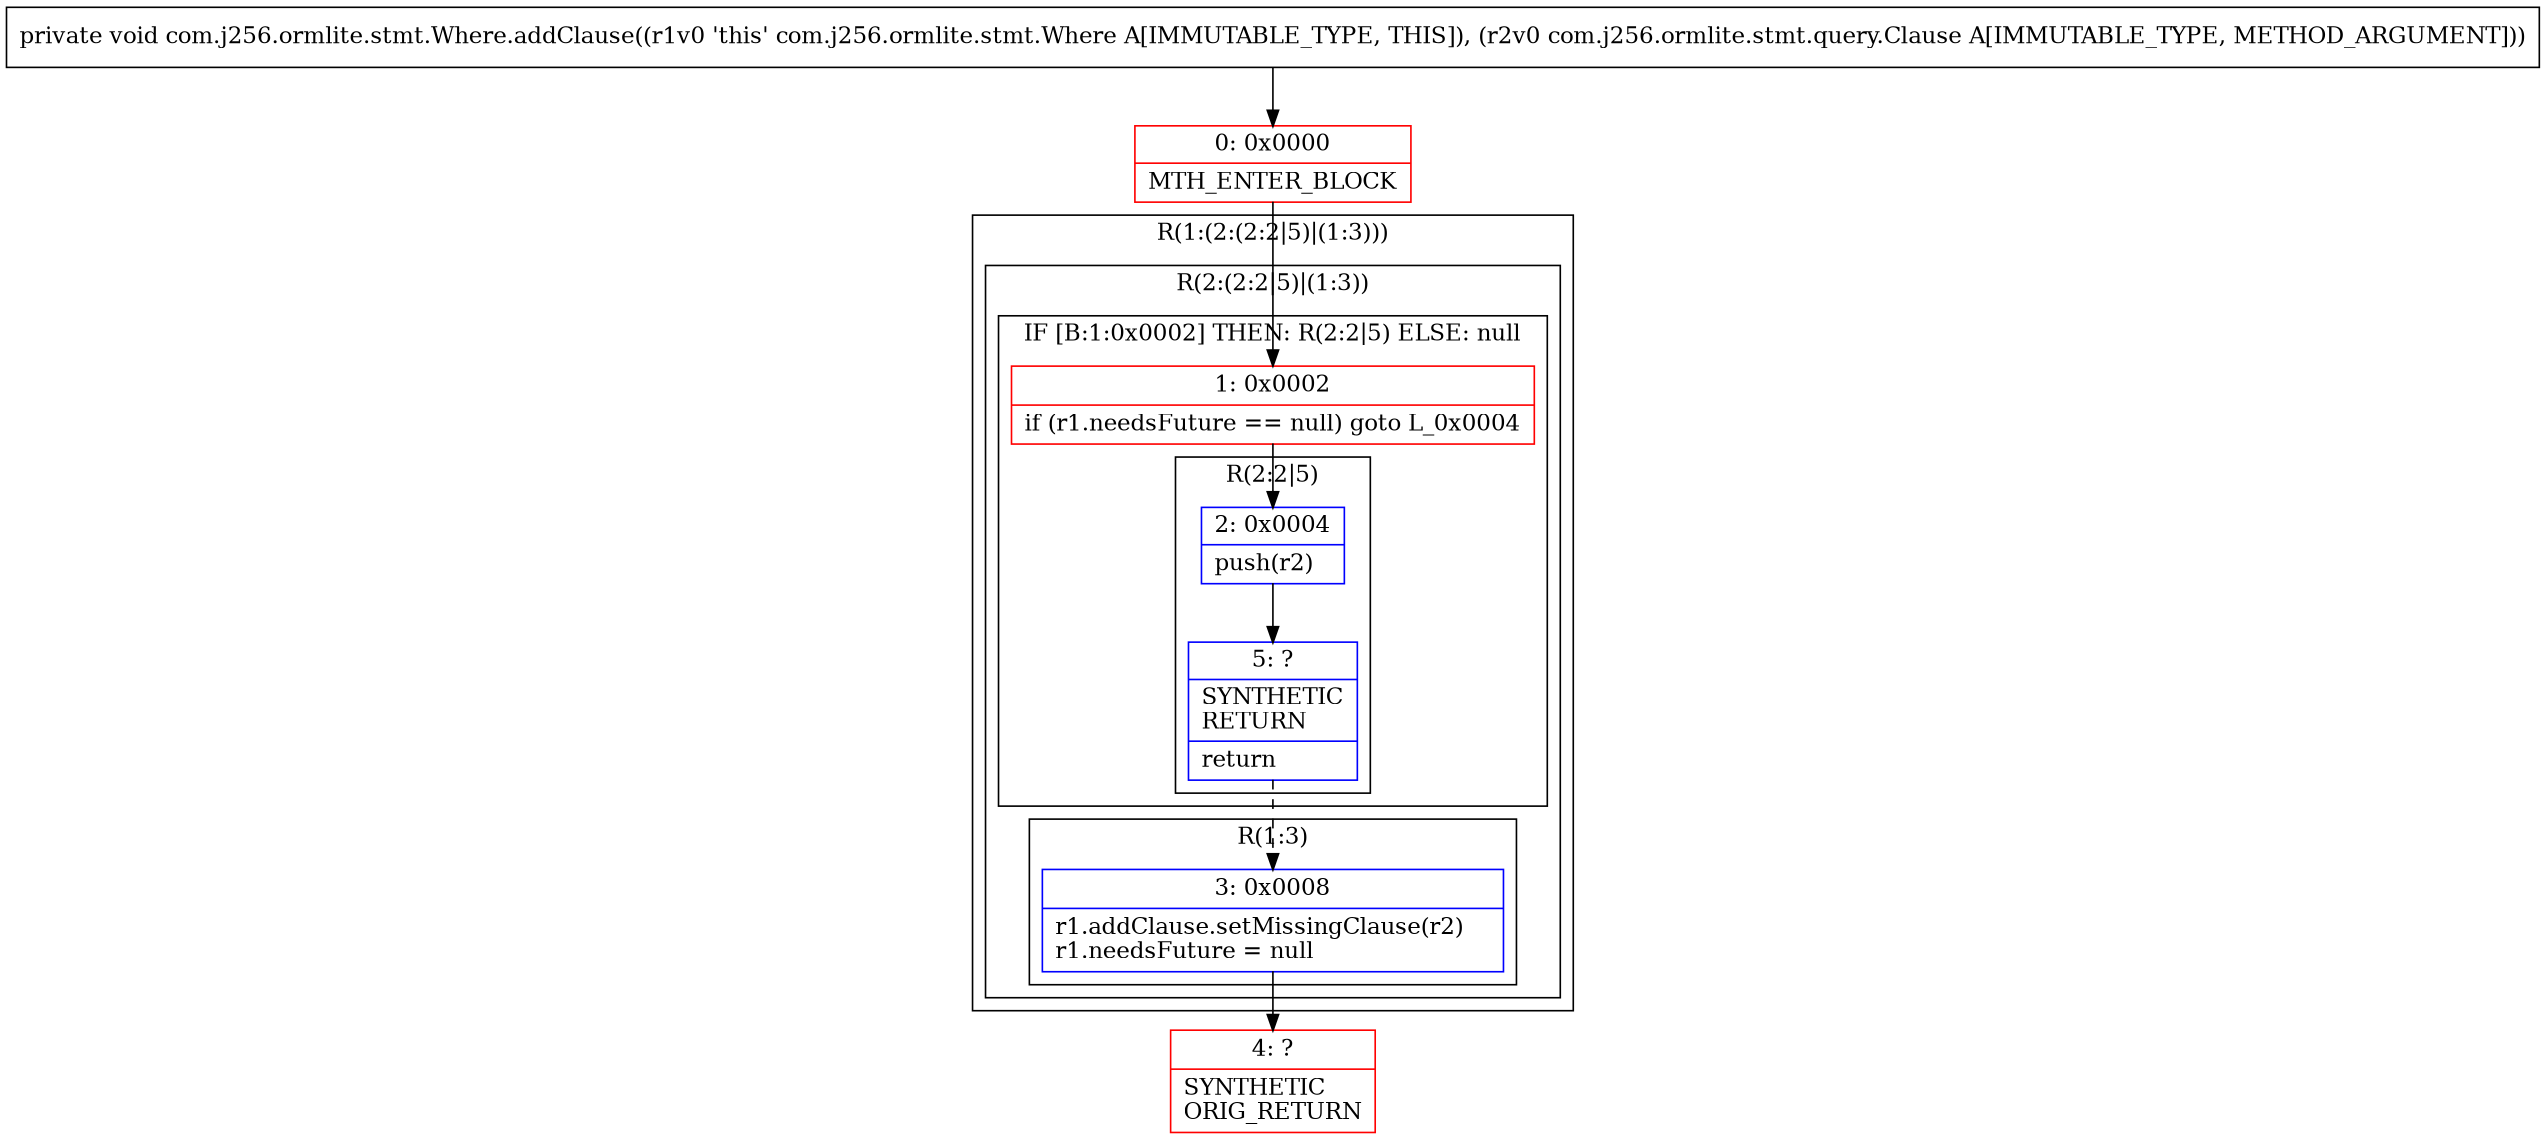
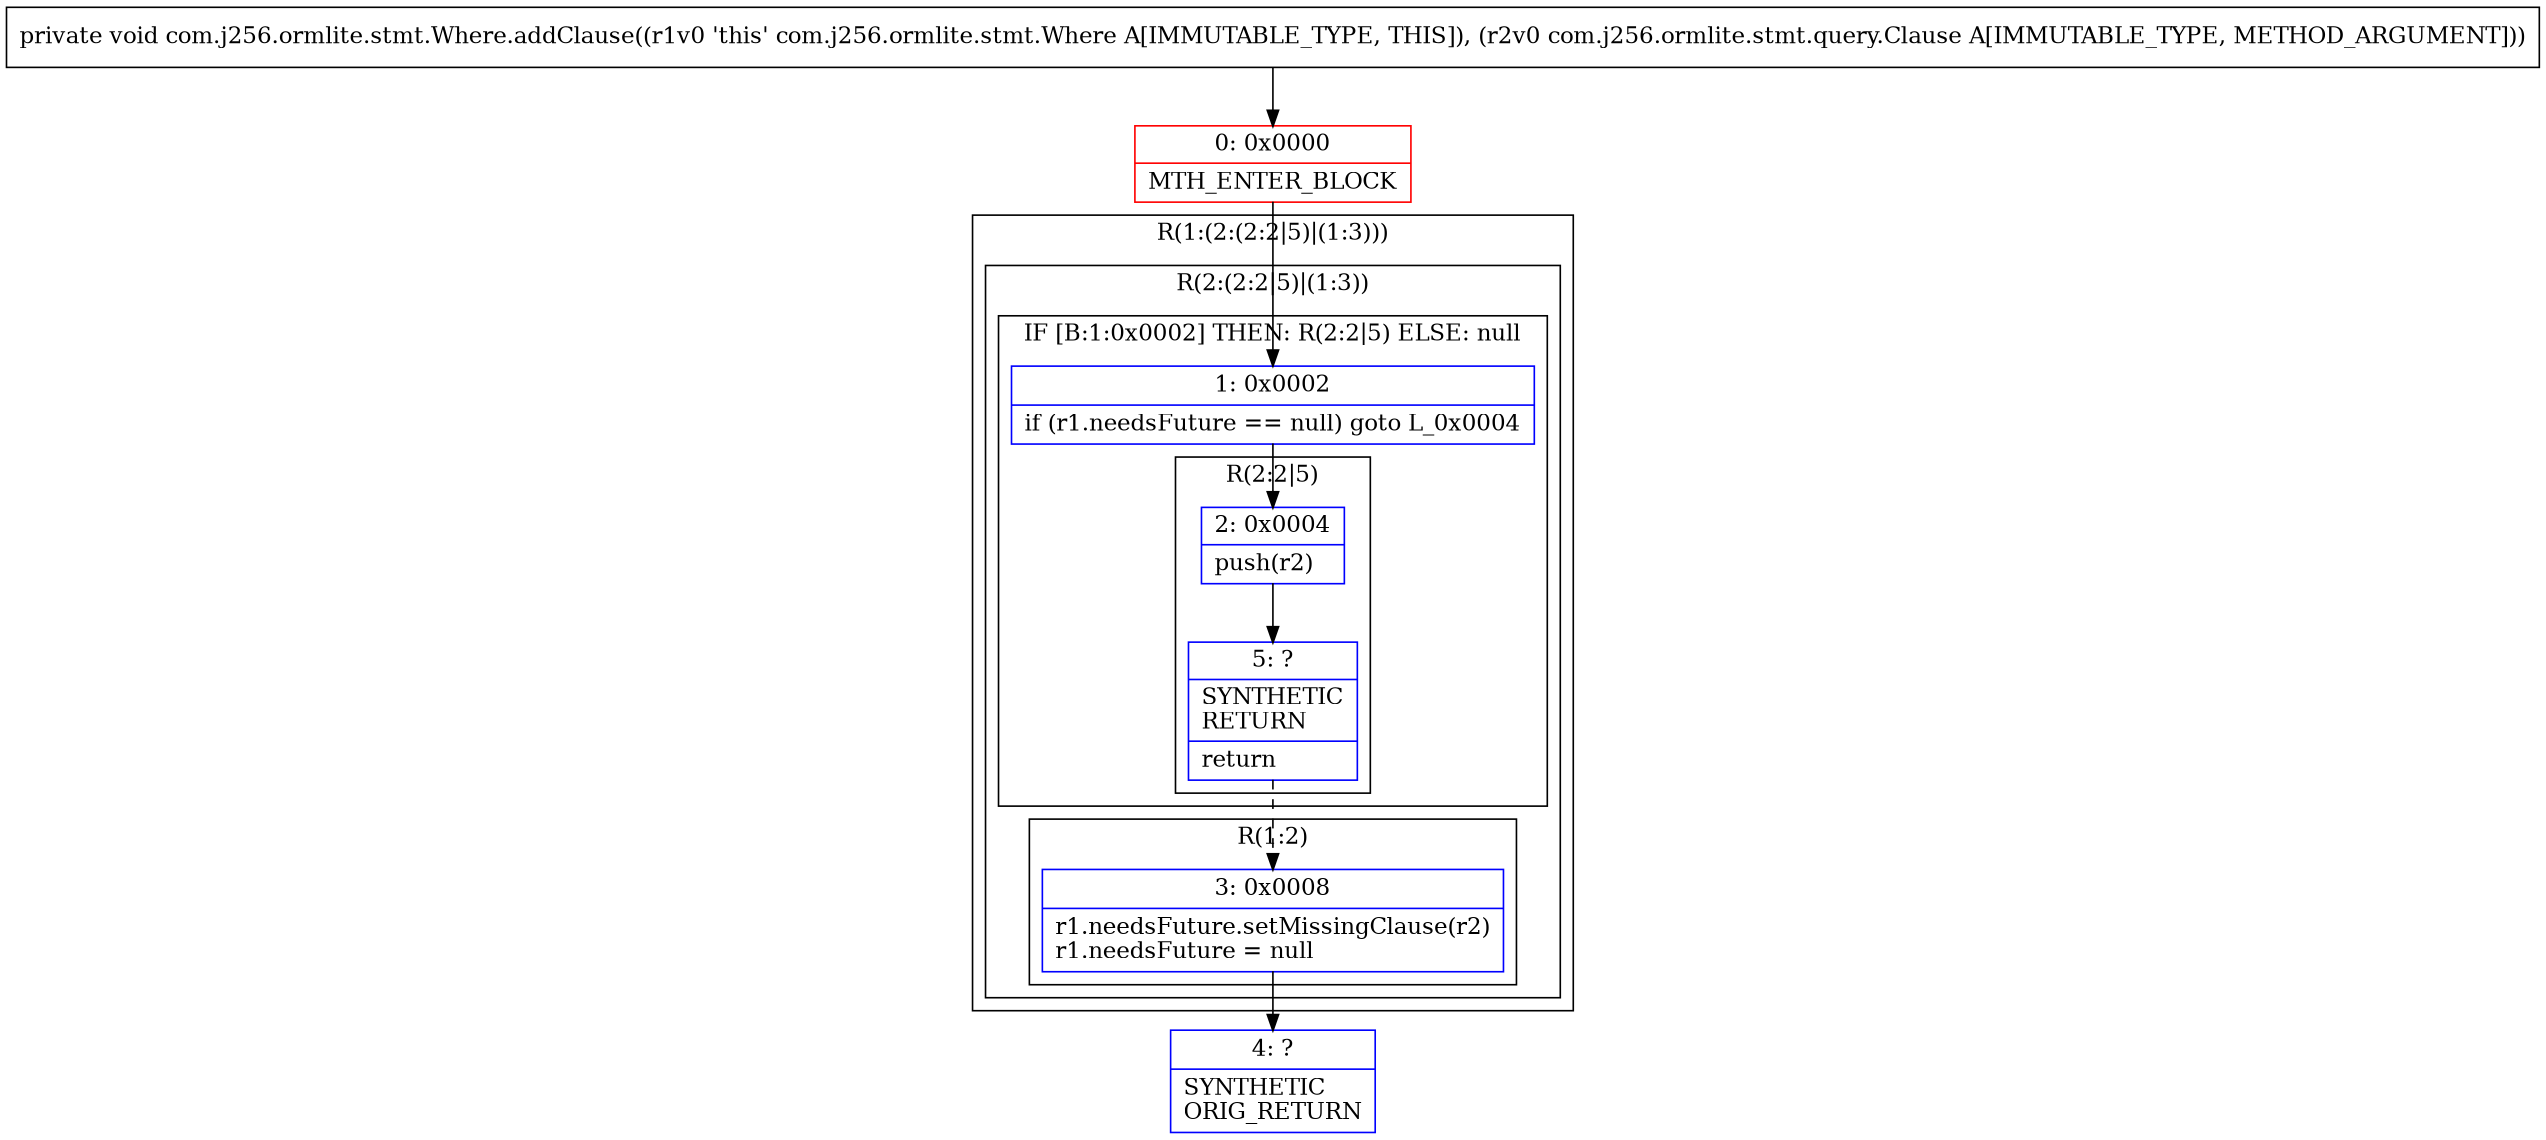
(1273, 405) -> (1273, 405)
(1273, 838) -> (1273, 838)
(1260, 927) -> (1273, 927)
(1273, 1081) -> (1273, 1081)
